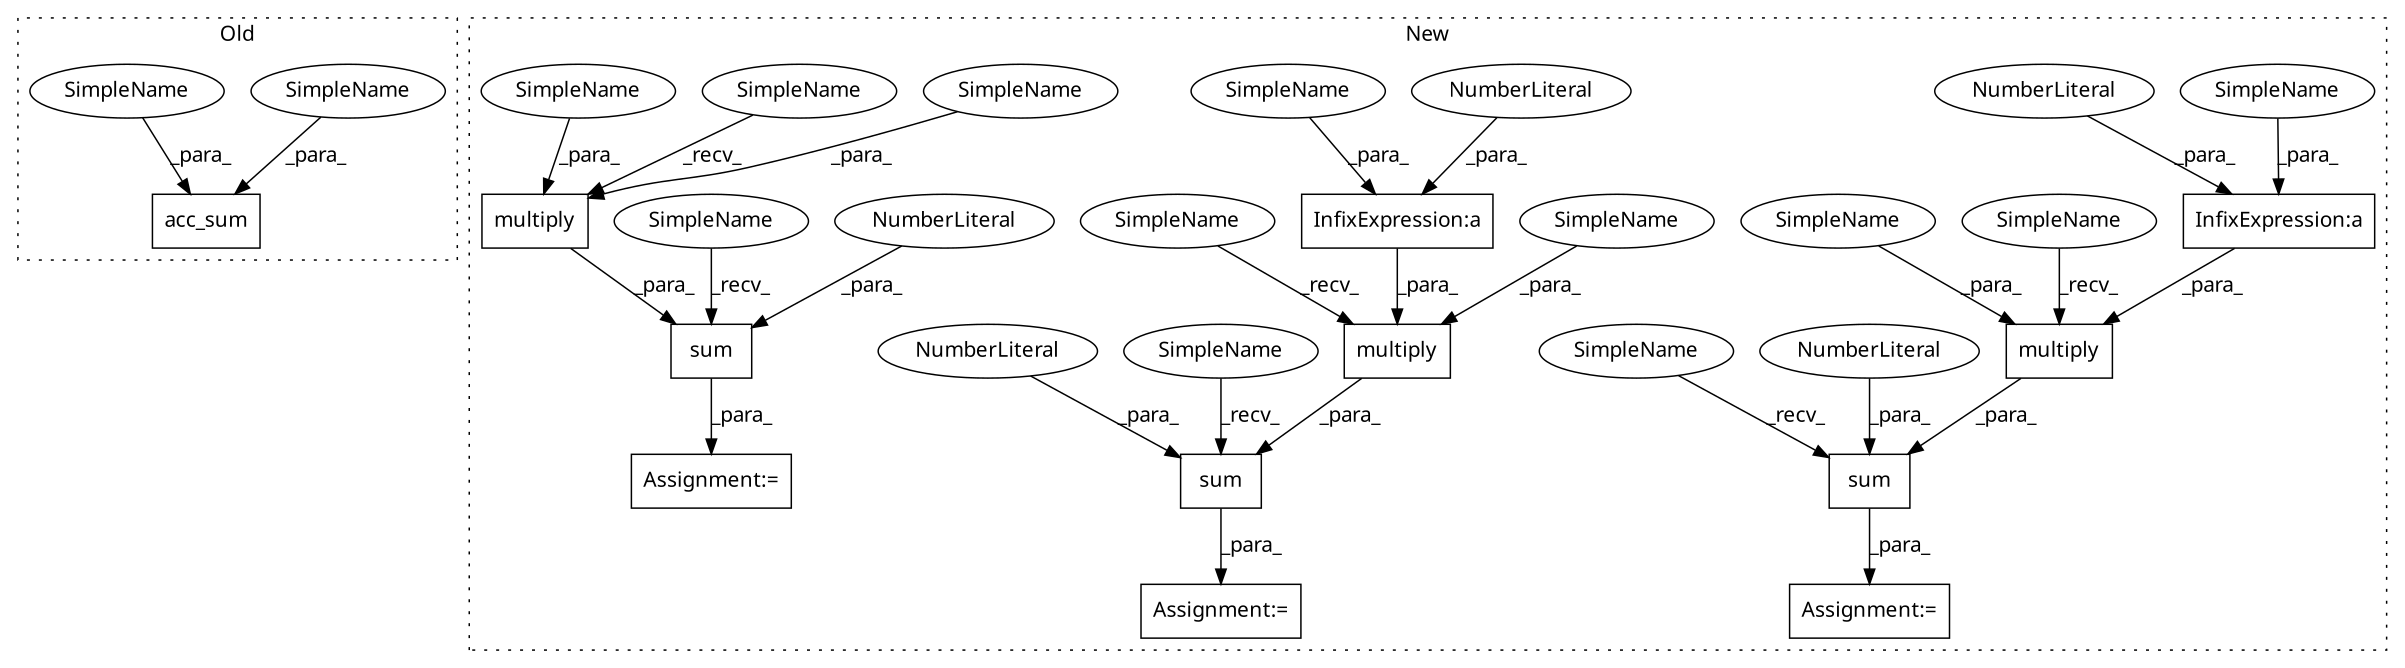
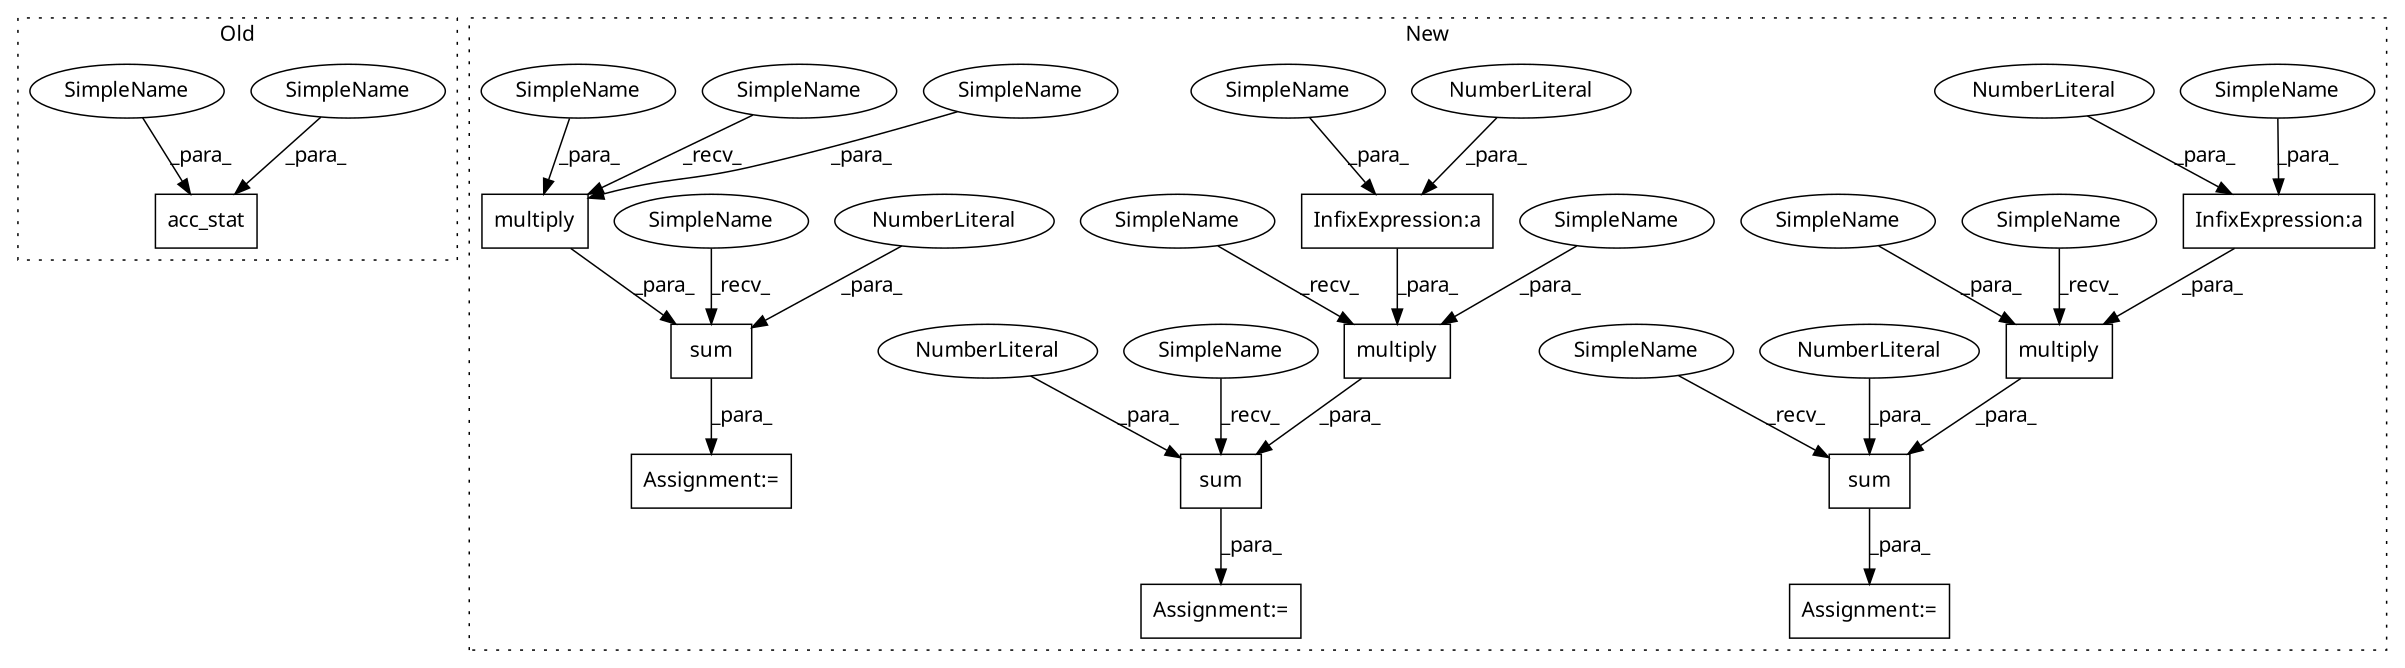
(206, 221) -> (206, 221)
